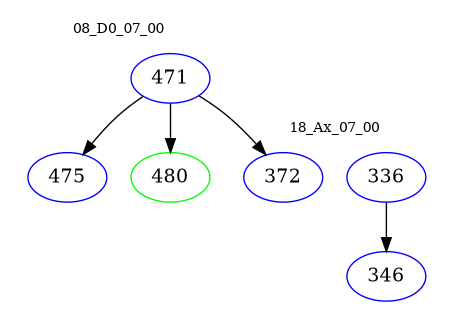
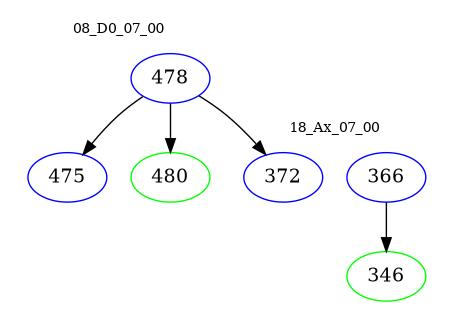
(170, 78) -> (170, 78)
(386, 177) -> (386, 177)
(386, 276) -> (386, 276)
